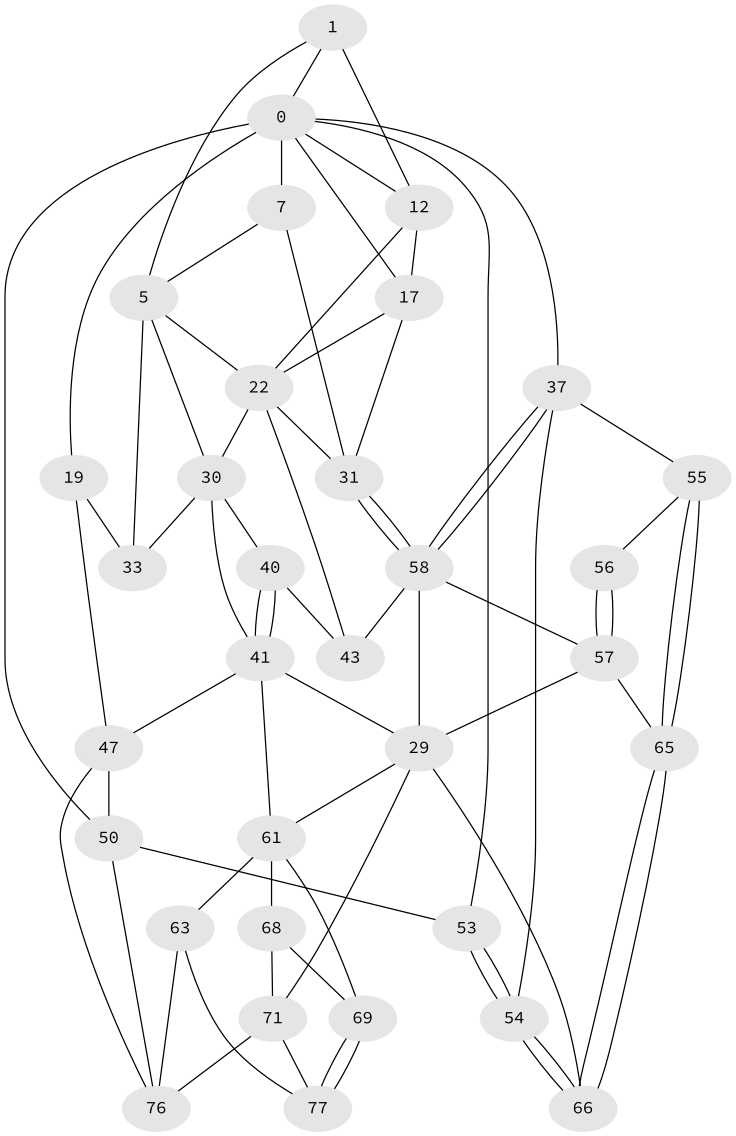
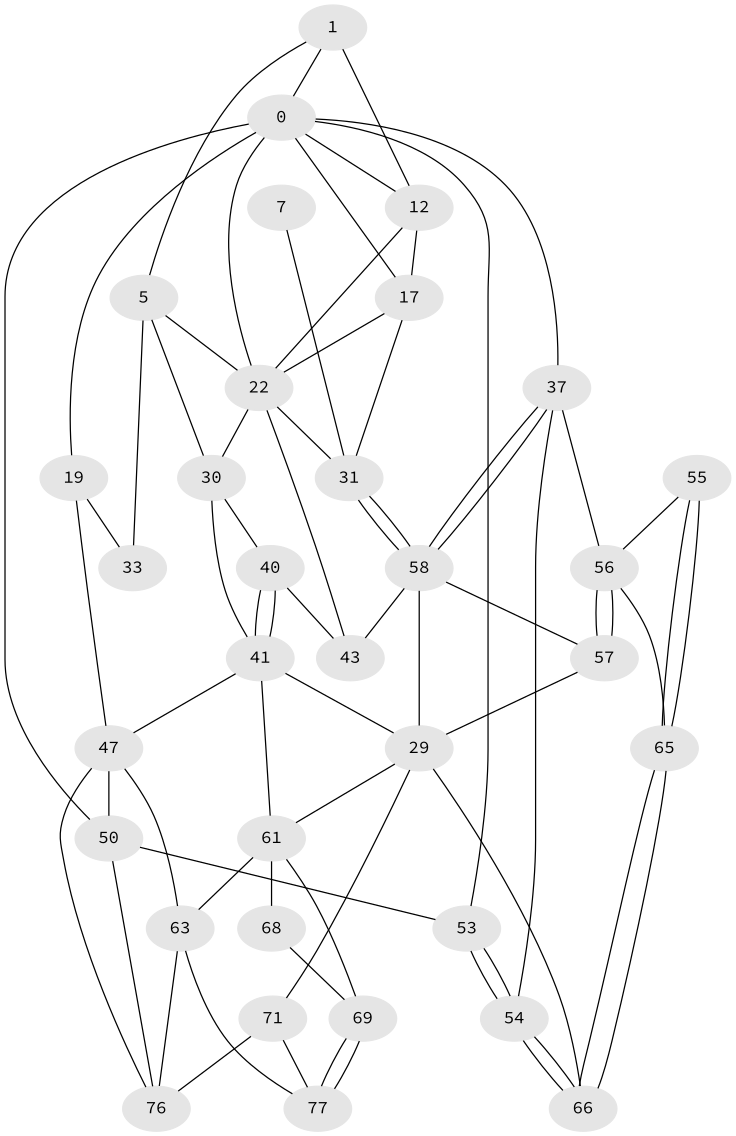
(282, 163) -> (229, 249)
(213, 253) -> none
(627, 433) -> (581, 478)
(172, 523) -> none
(634, 703) -> (655, 653)
none -> (161, 834)
(272, 974) -> none
